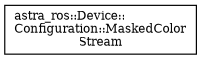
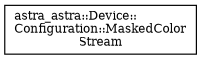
(101, 30) -> (101, 30)
